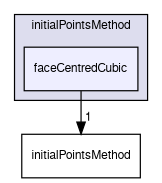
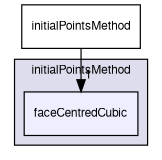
(81, 108) -> (81, 67)
